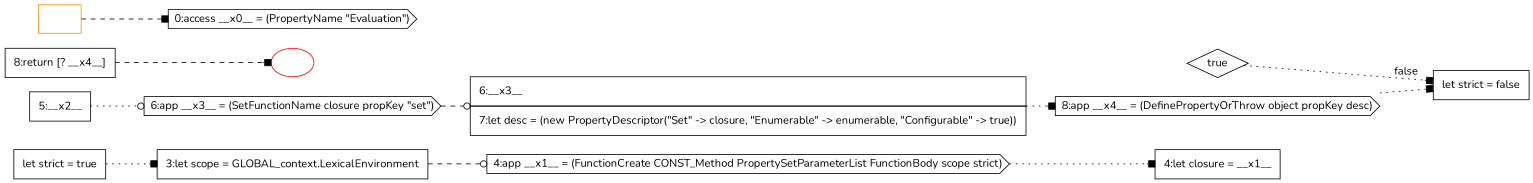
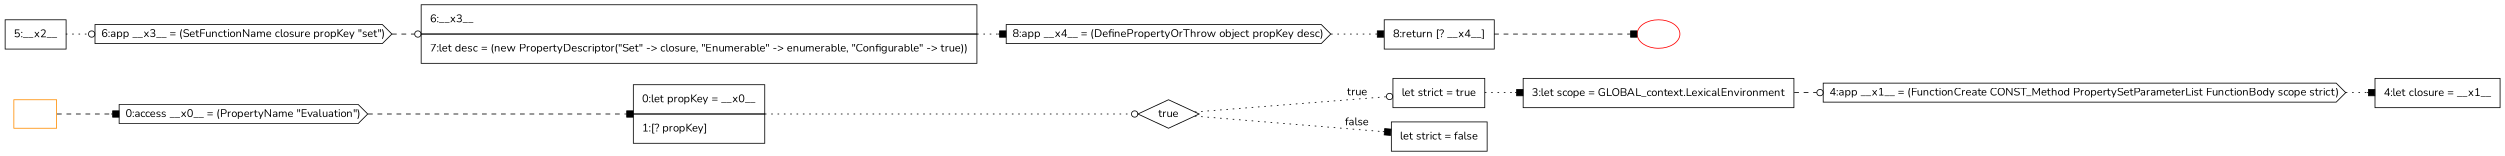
(1402, 91) -> (1353, 34)
none -> (1290, 104)
none -> (699, 114)
